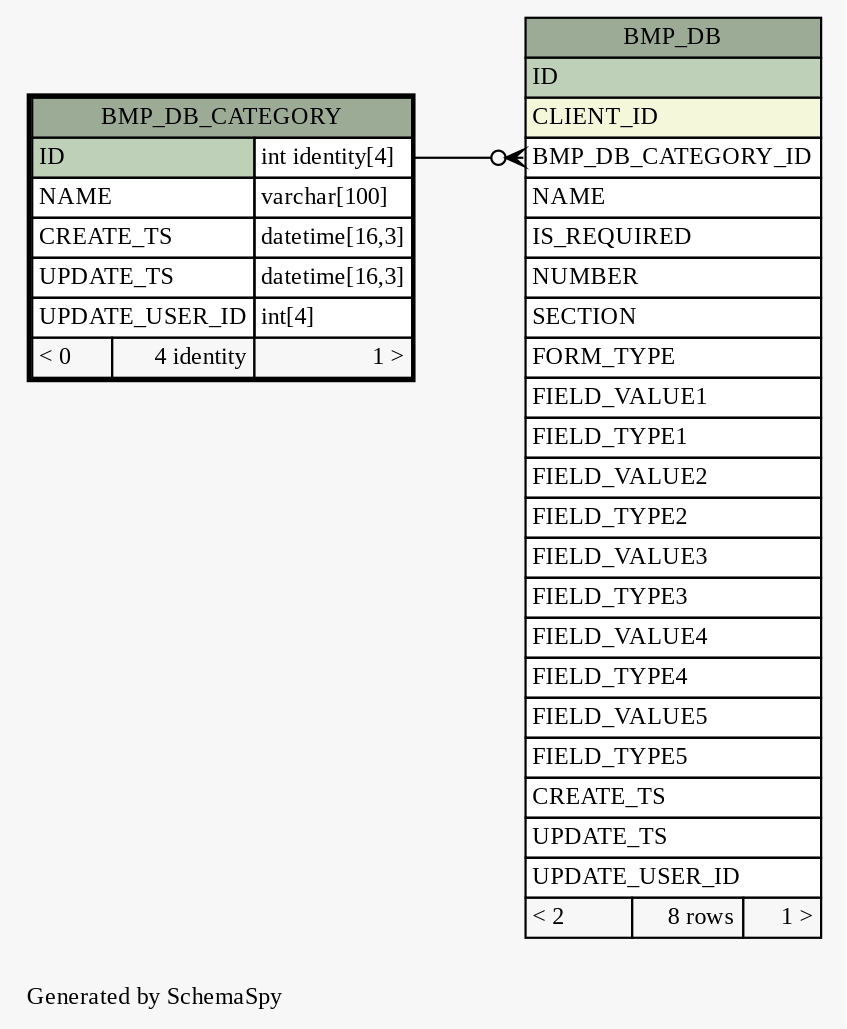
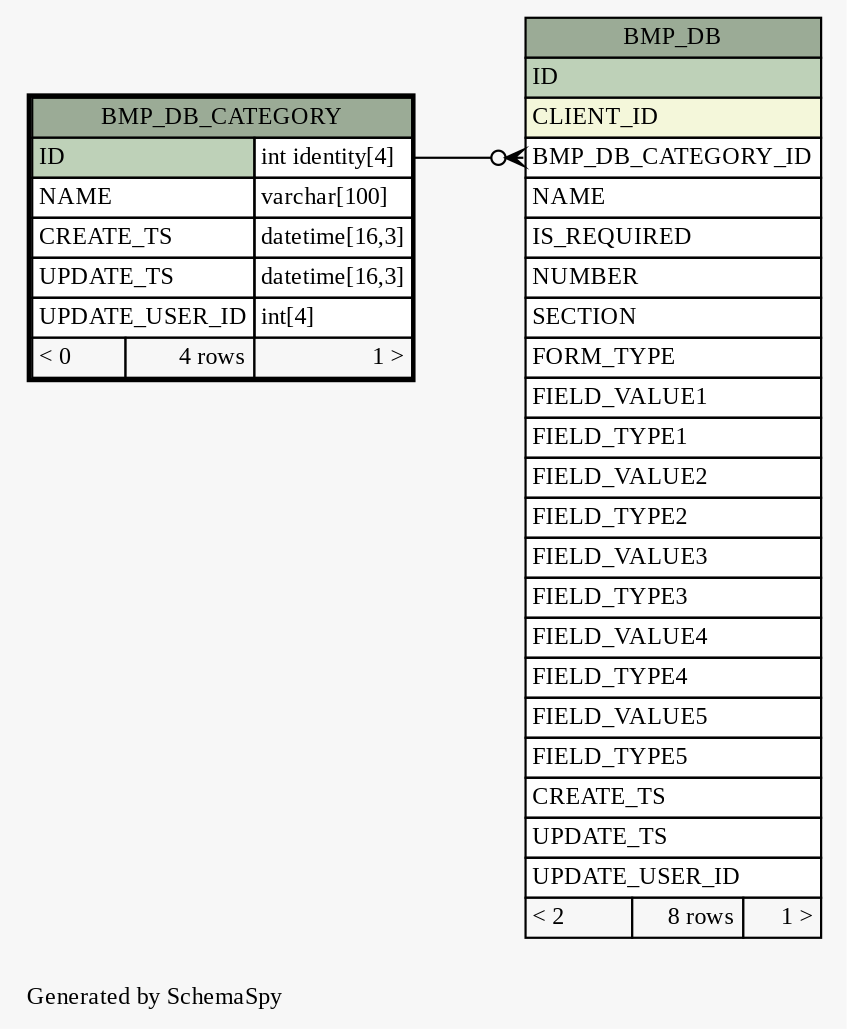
(201, 357) -> (213, 357)
